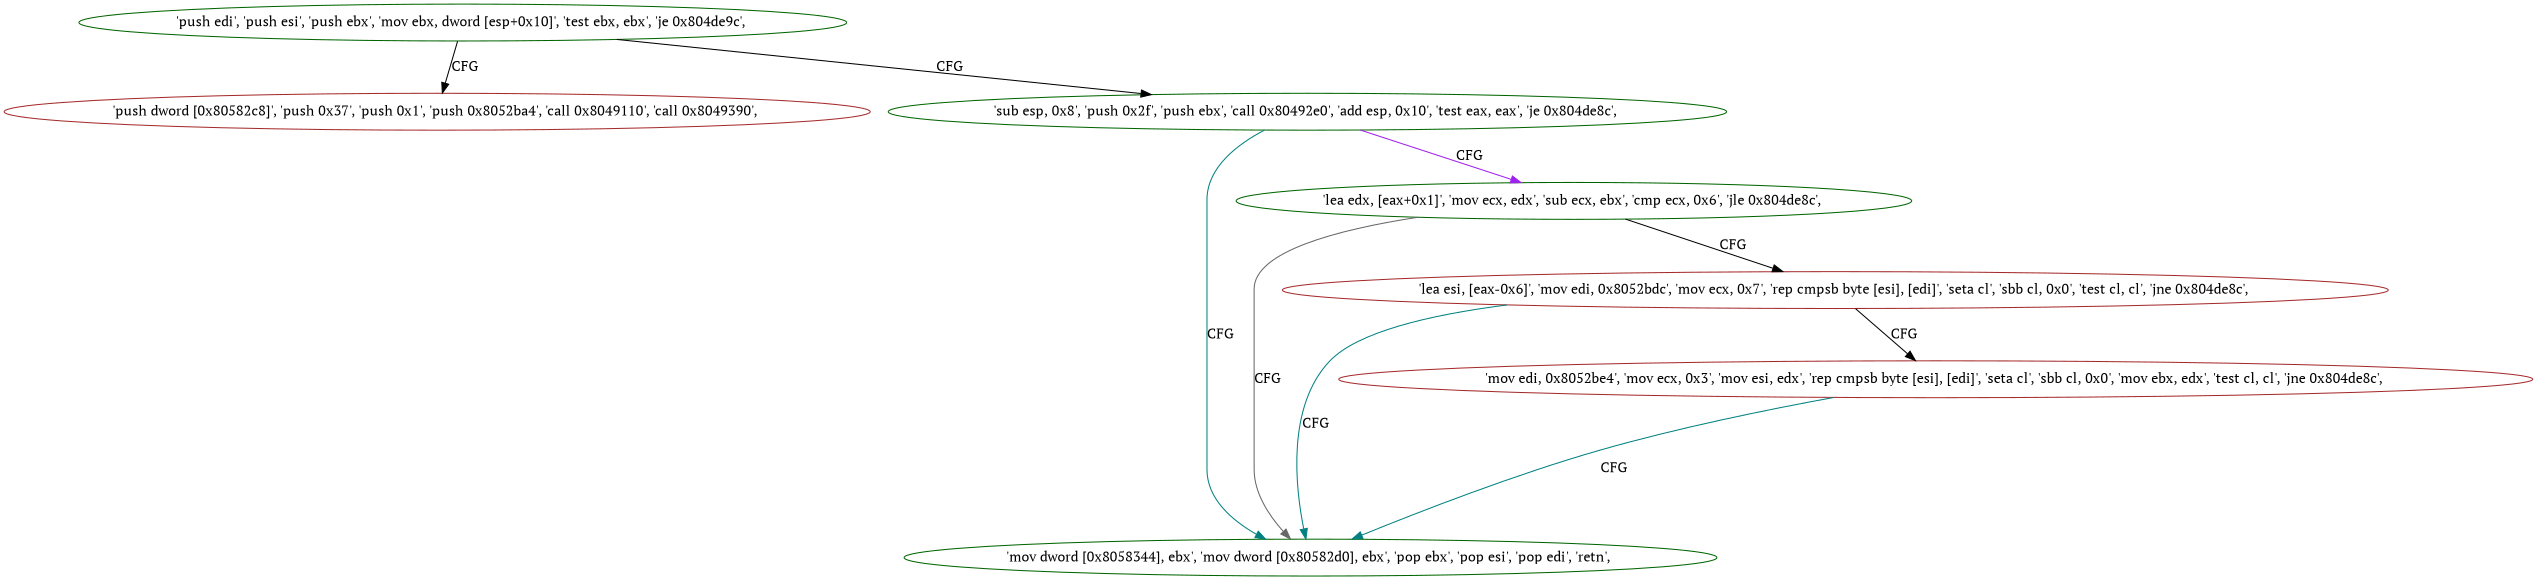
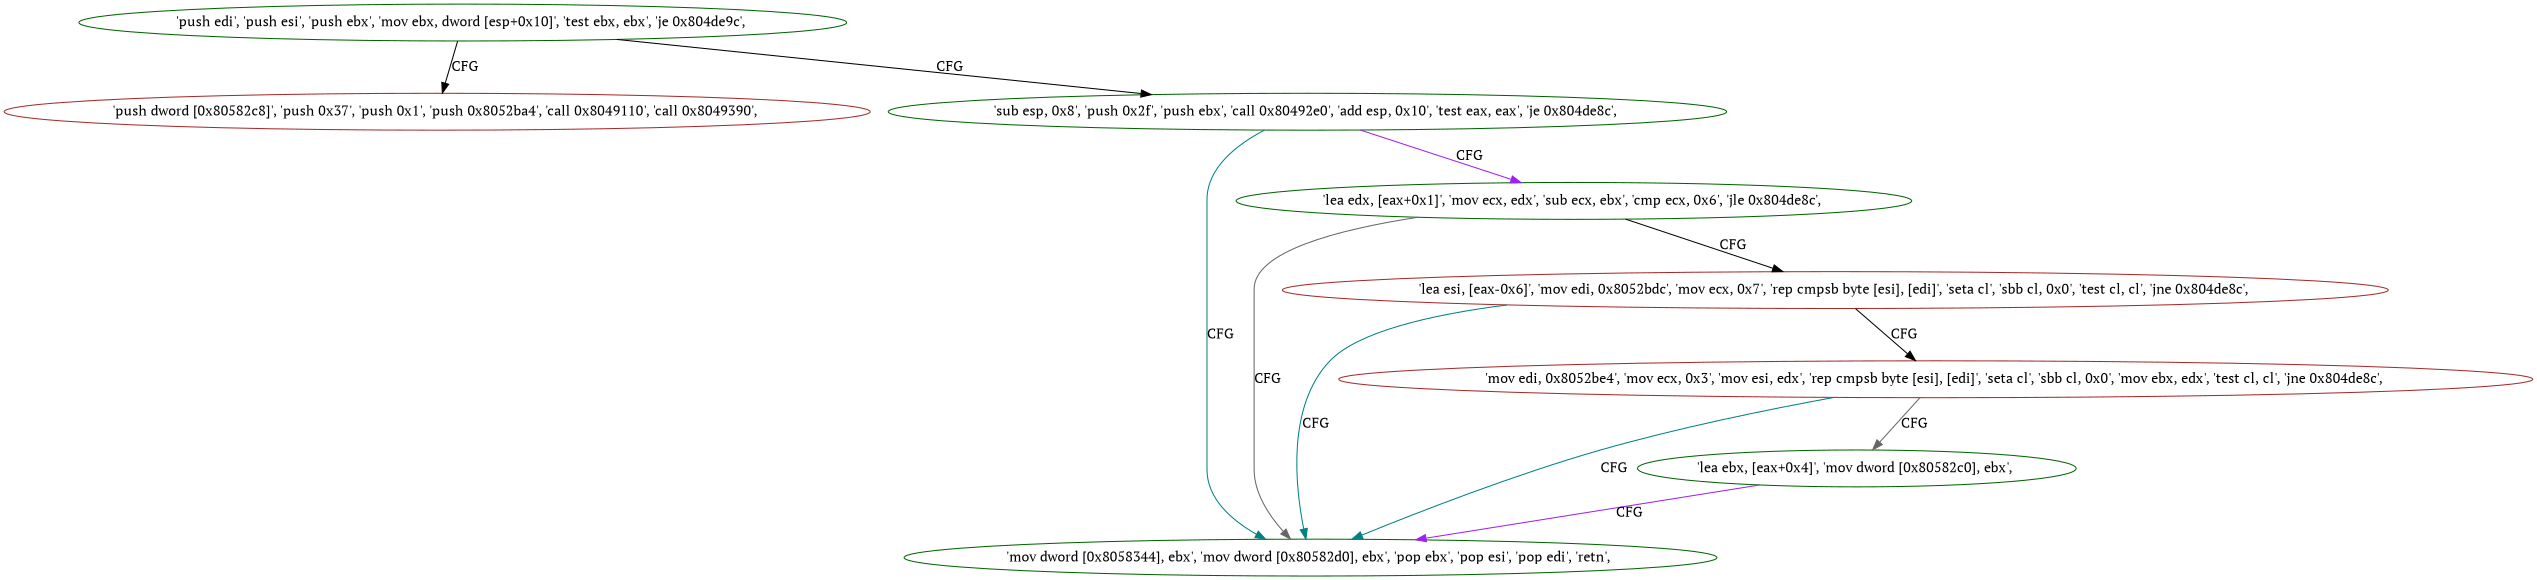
none -> (1857, 468)
